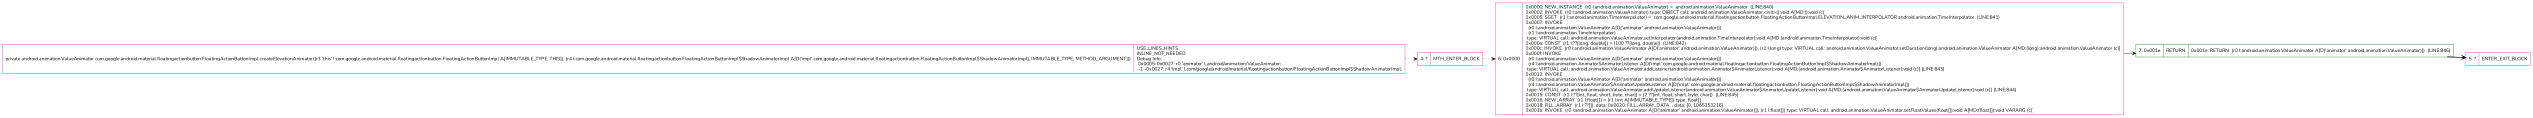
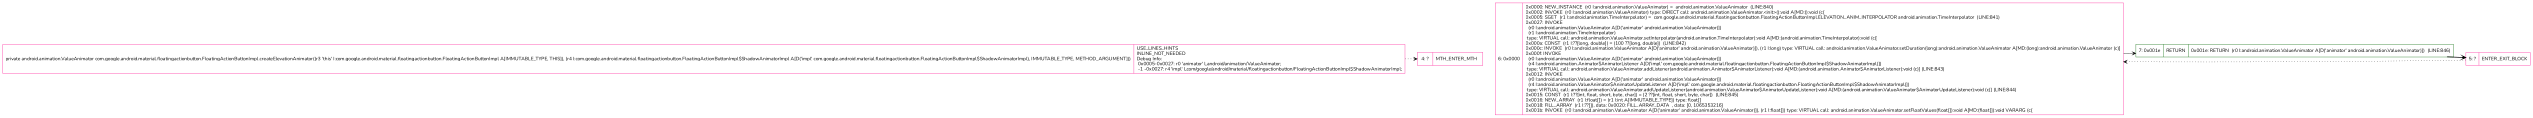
(1545, 23) -> (1545, 23)
(1457, 59) -> (1456, 59)
(1487, 59) -> (2296, 62)
